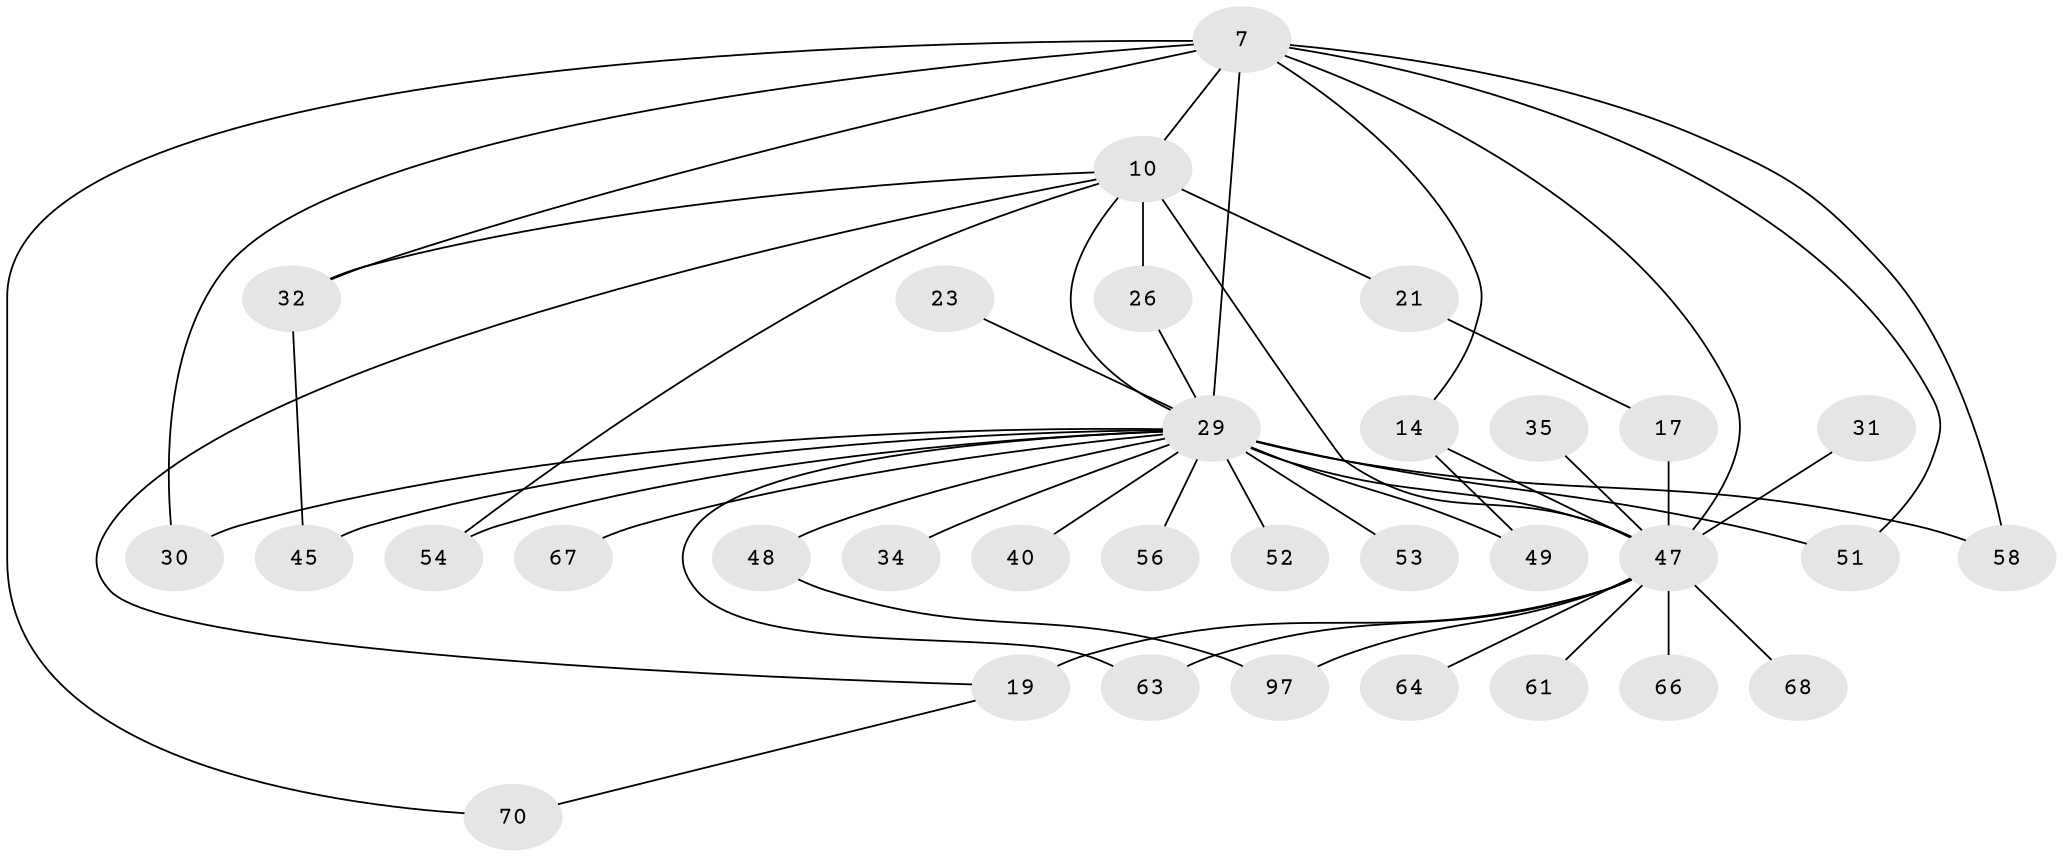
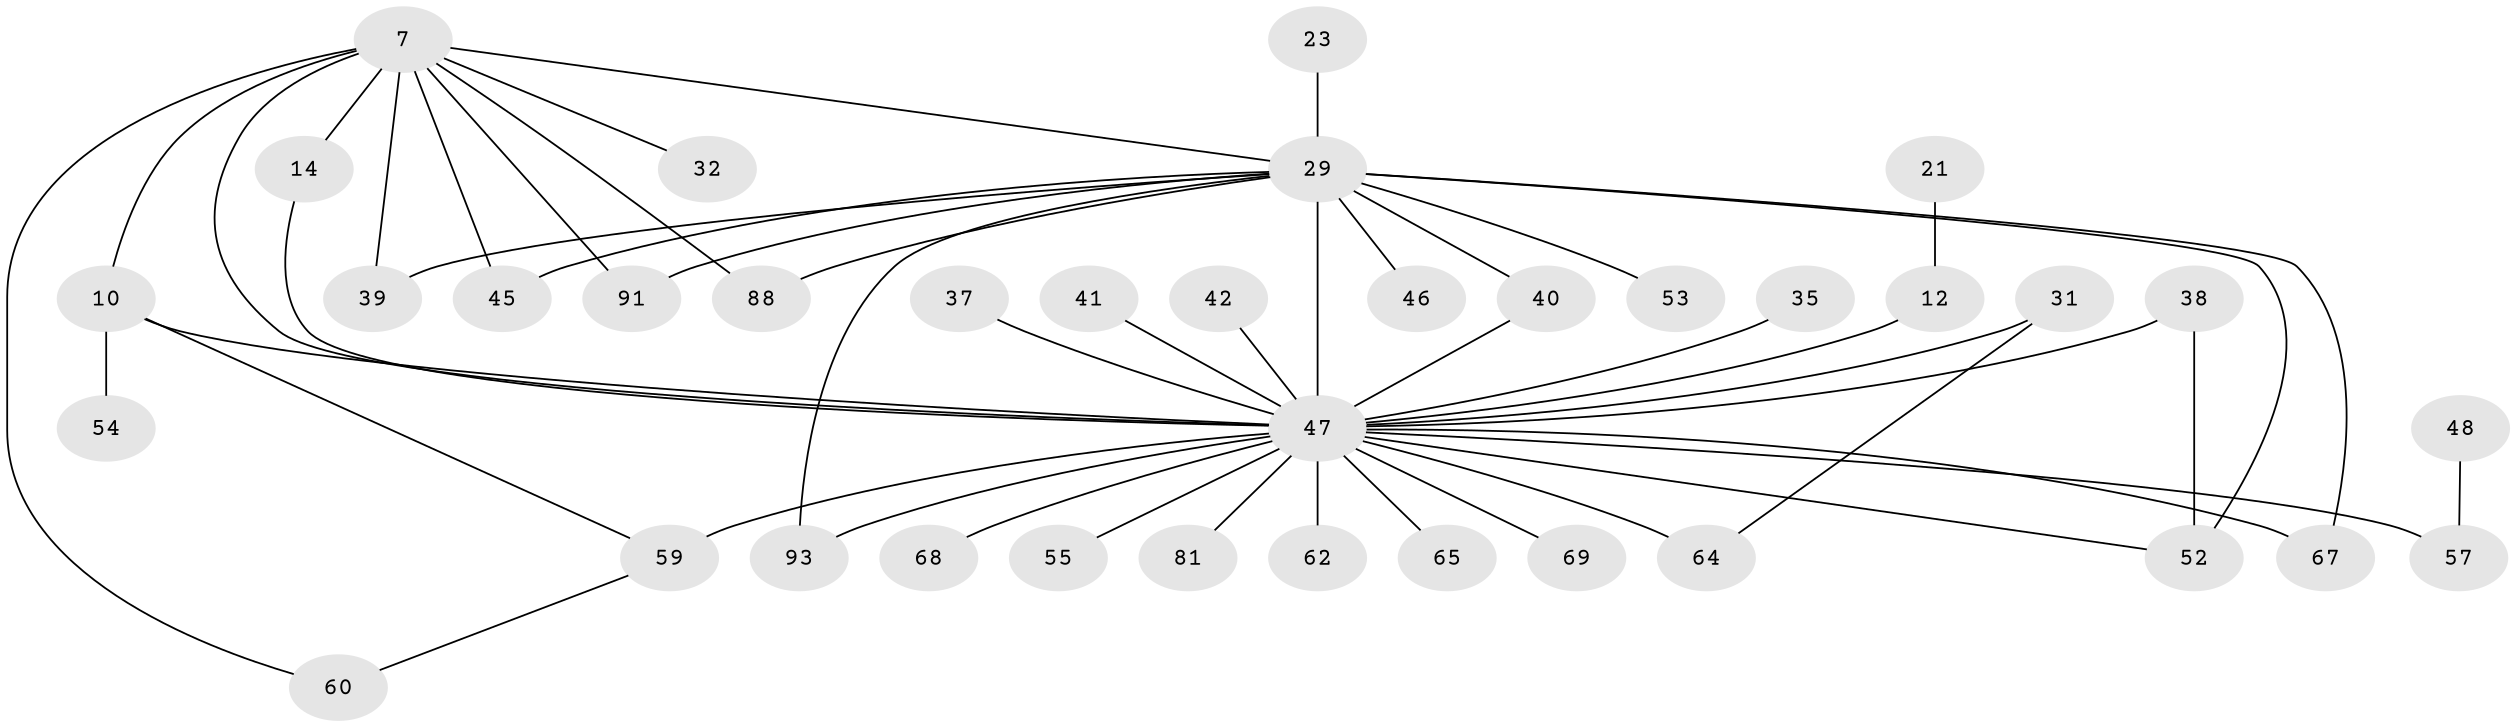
(709, 203) -> none
(1276, 234) -> none
none -> (959, 299)
none -> (1089, 299)
(1143, 299) -> none
none -> (1219, 299)
none -> (2194, 299)
(1074, 320) -> none
none -> (1432, 363)
(298, 428) -> (453, 169)
(1669, 428) -> (1935, 299)
none -> (1885, 429)
none -> (1831, 452)
(796, 464) -> none
(979, 480) -> none
none -> (1756, 493)
(175, 558) -> (373, 299)
(891, 558) -> none
none -> (1058, 558)
(1150, 558) -> (1417, 299)
none -> (1318, 558)
none -> (1447, 558)
(1539, 558) -> none
(1850, 558) -> (632, 299)
(2007, 558) -> (761, 299)
(1021, 688) -> (670, 558)
(1150, 688) -> (799, 558)
(1280, 688) -> (2459, 558)
(1539, 688) -> (1188, 558)
(1669, 688) -> (1577, 558)
(513, 817) -> (338, 688)
